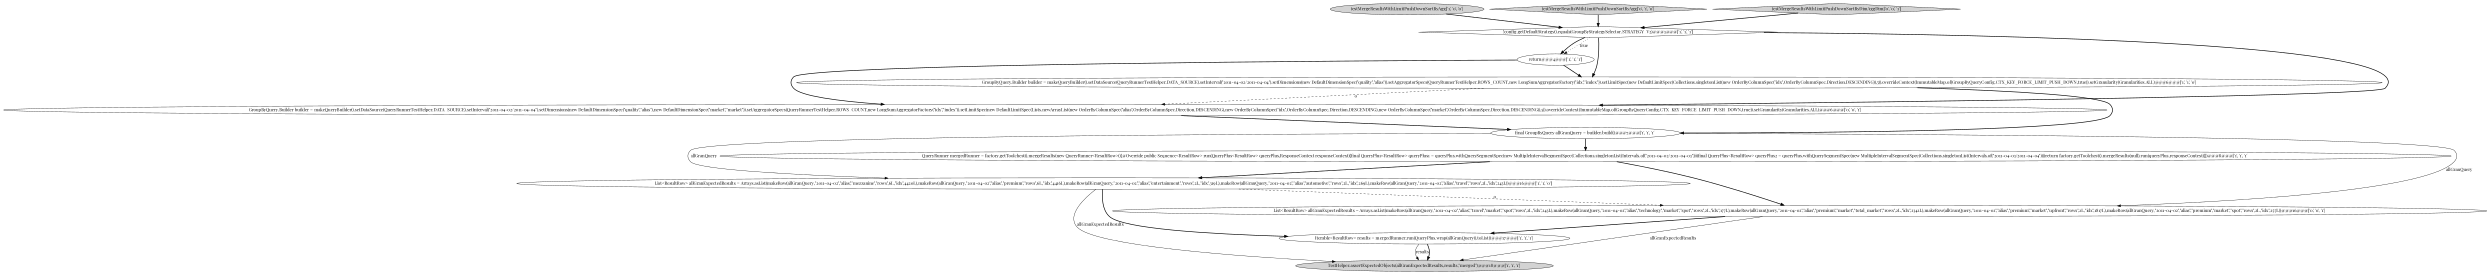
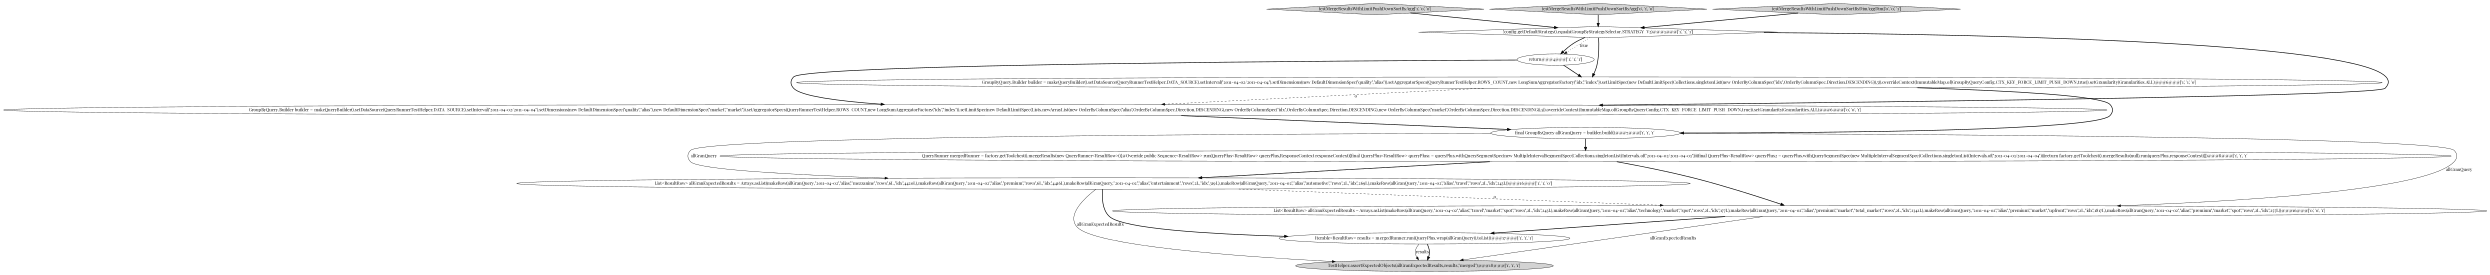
(1407, 9) -> (1375, 9)
